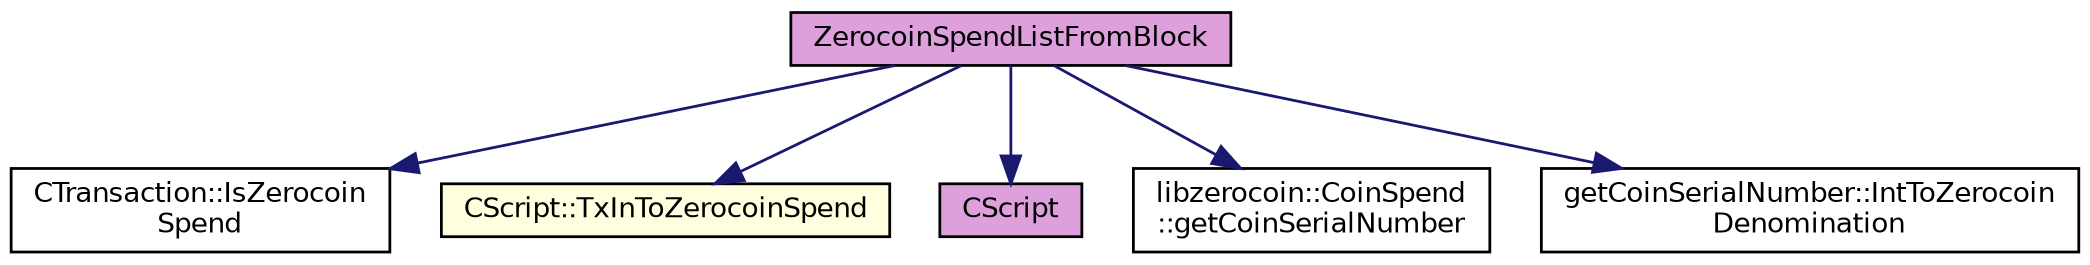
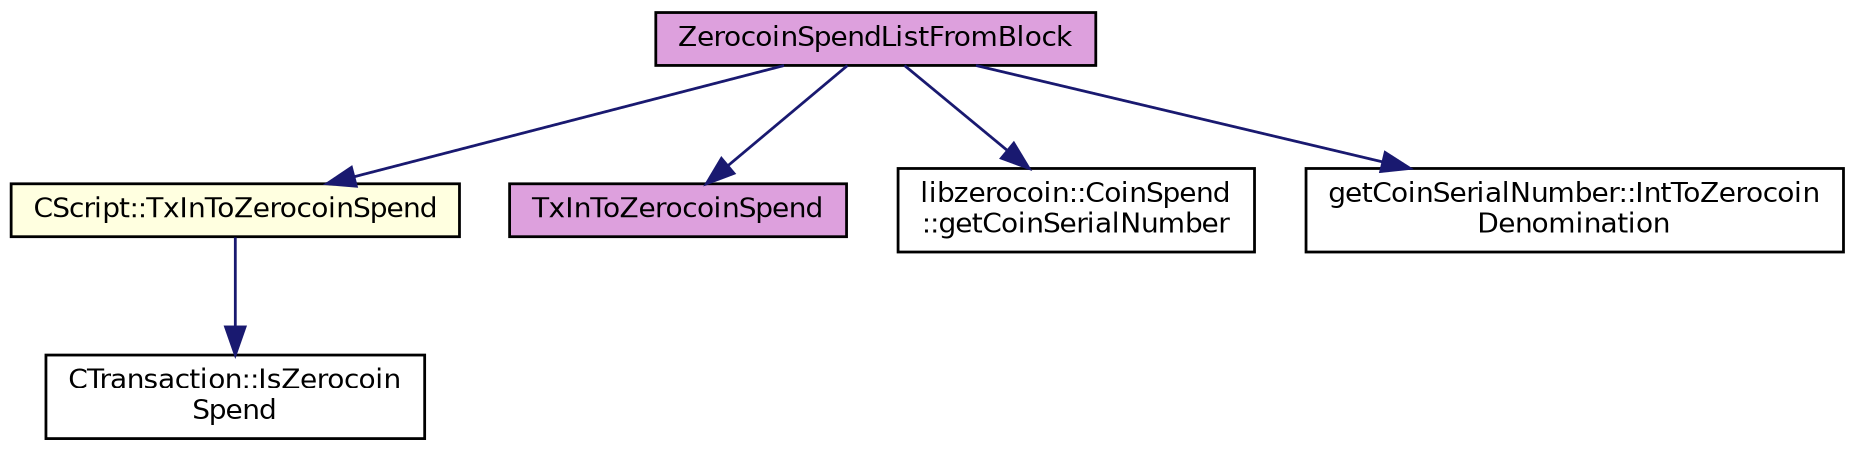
(656, 114) -> (235, 282)
(1011, 210) -> (678, 210)
